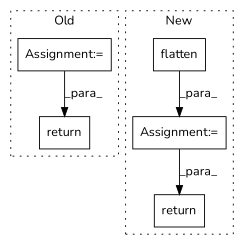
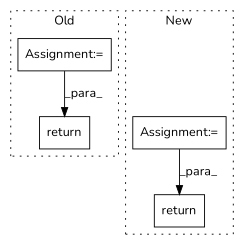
(179, 55) -> none
